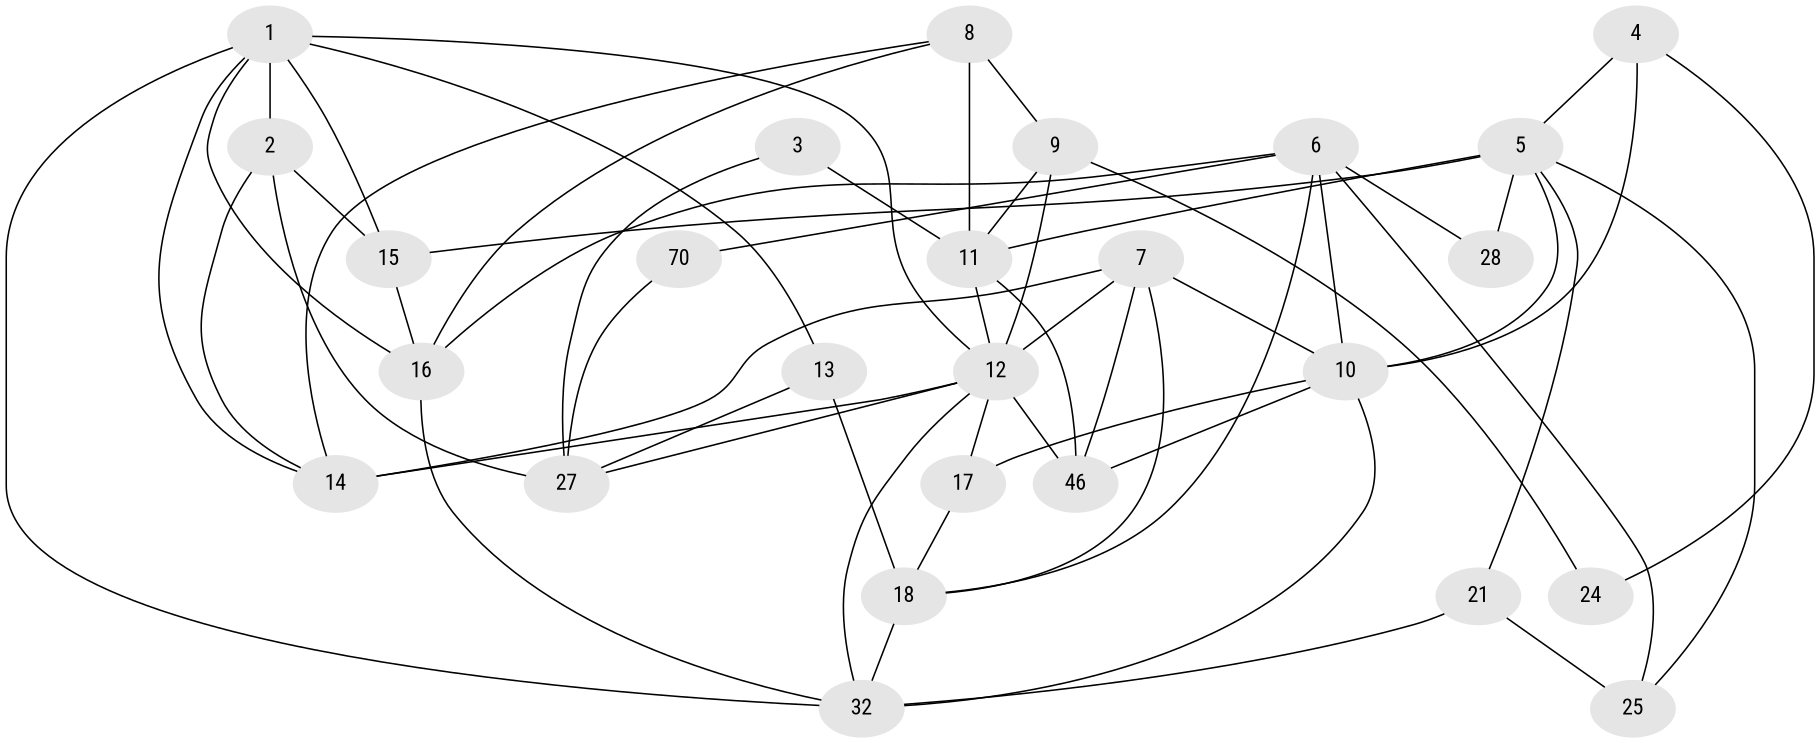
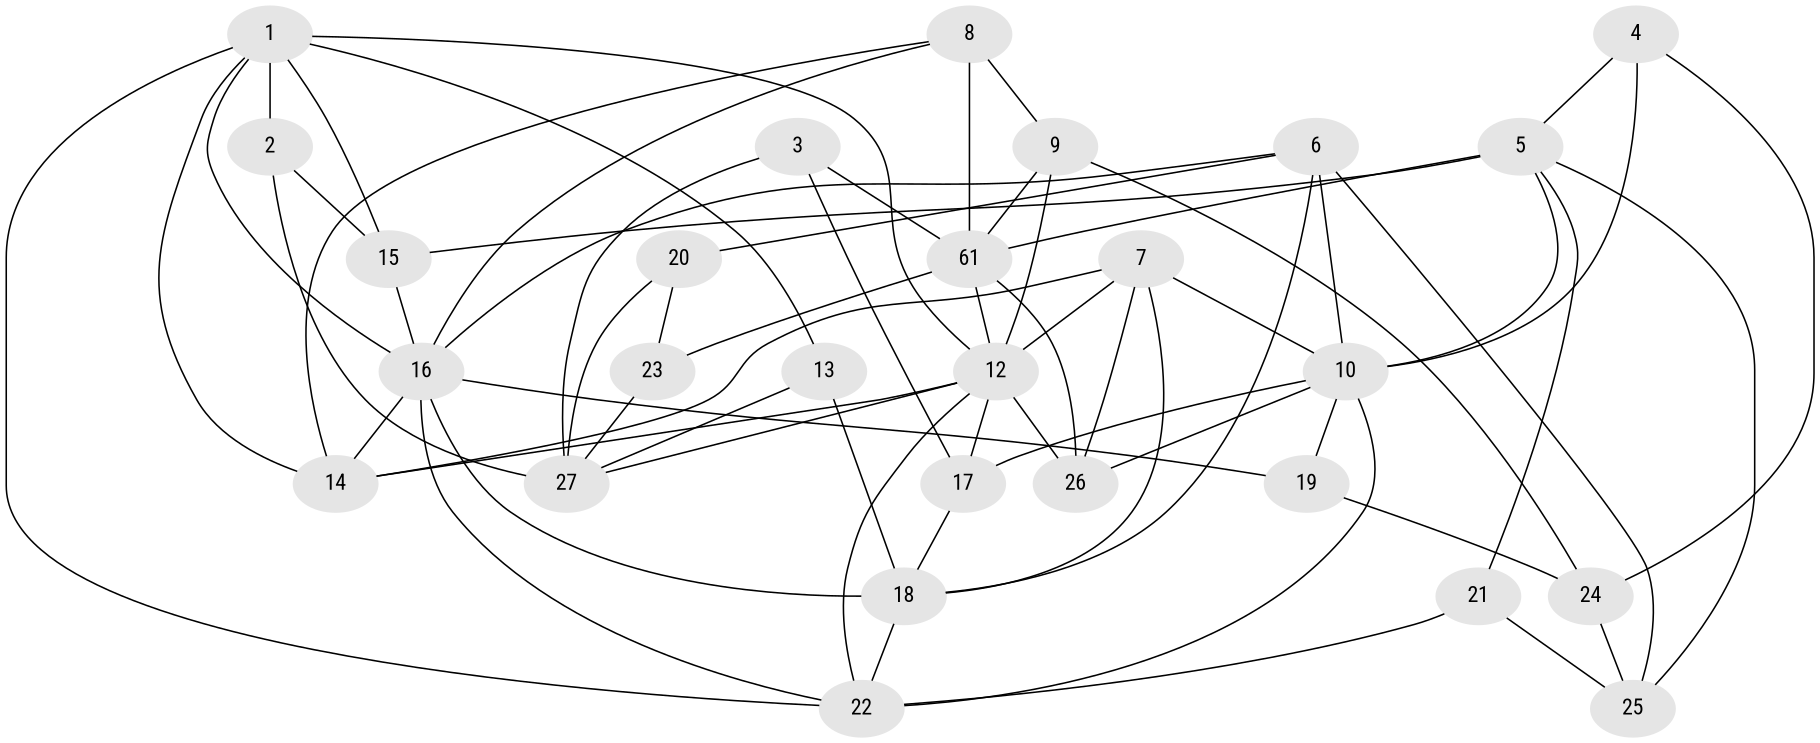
(679, 259) -> (679, 259)
(969, 259) -> (969, 259)
(1491, 259) -> none
none -> (877, 317)
(202, 336) -> (379, 428)
none -> (653, 372)
(1076, 484) -> (1076, 484)
none -> (1307, 484)
none -> (612, 561)
none -> (1612, 652)
(862, 709) -> (862, 709)
